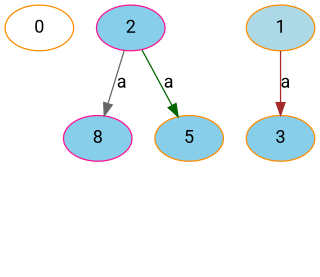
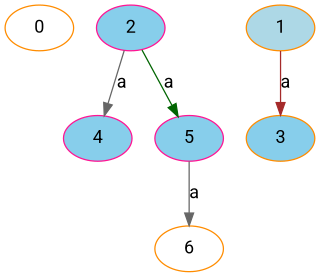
(98, 138) -> (98, 138)
(189, 138) -> (189, 138)
none -> (189, 249)
